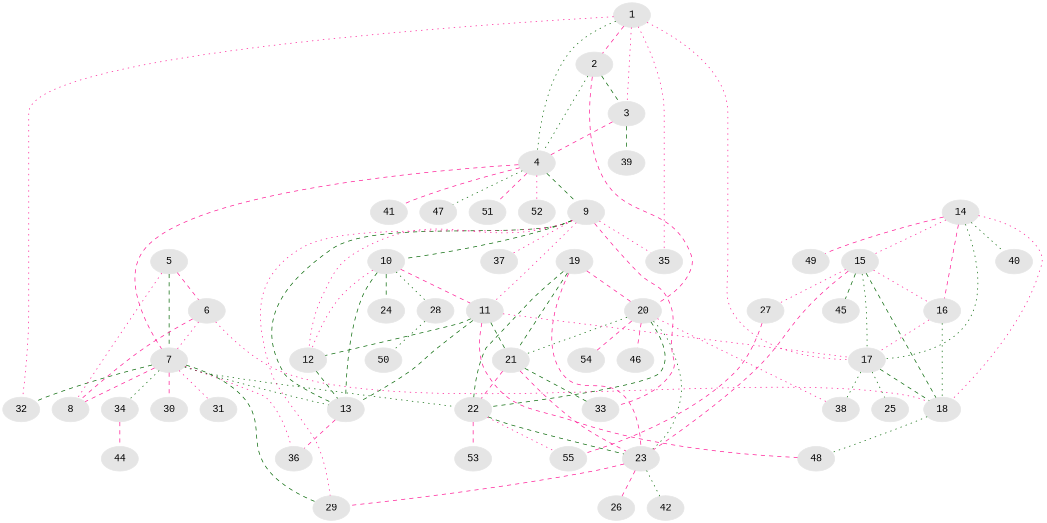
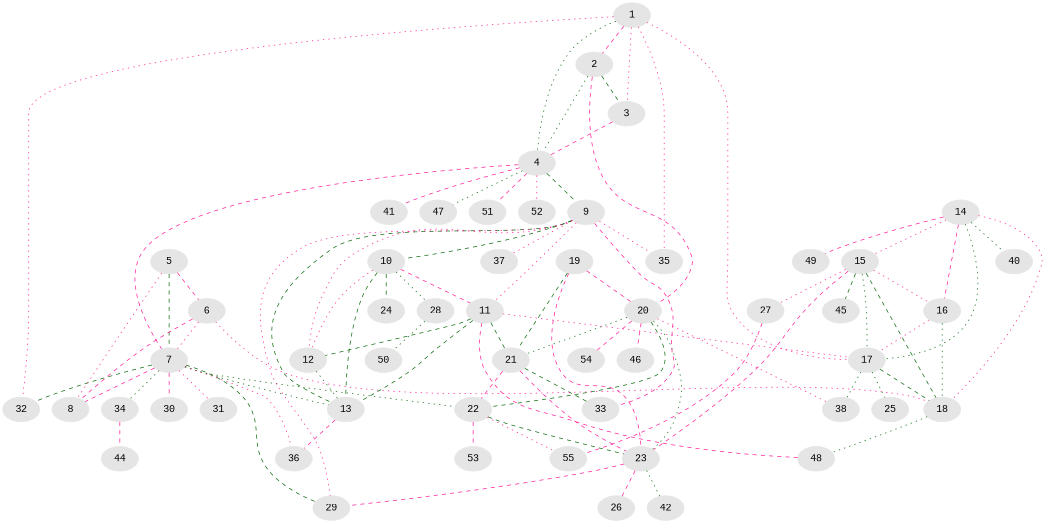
(627, 163) -> none
(506, 327) -> none
(327, 385) -> (327, 385)
